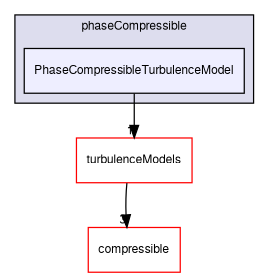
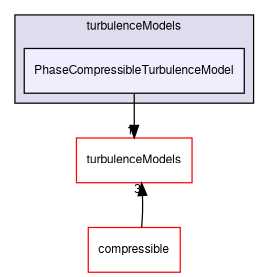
(134, 27) -> (134, 27)
(126, 199) -> (143, 211)
